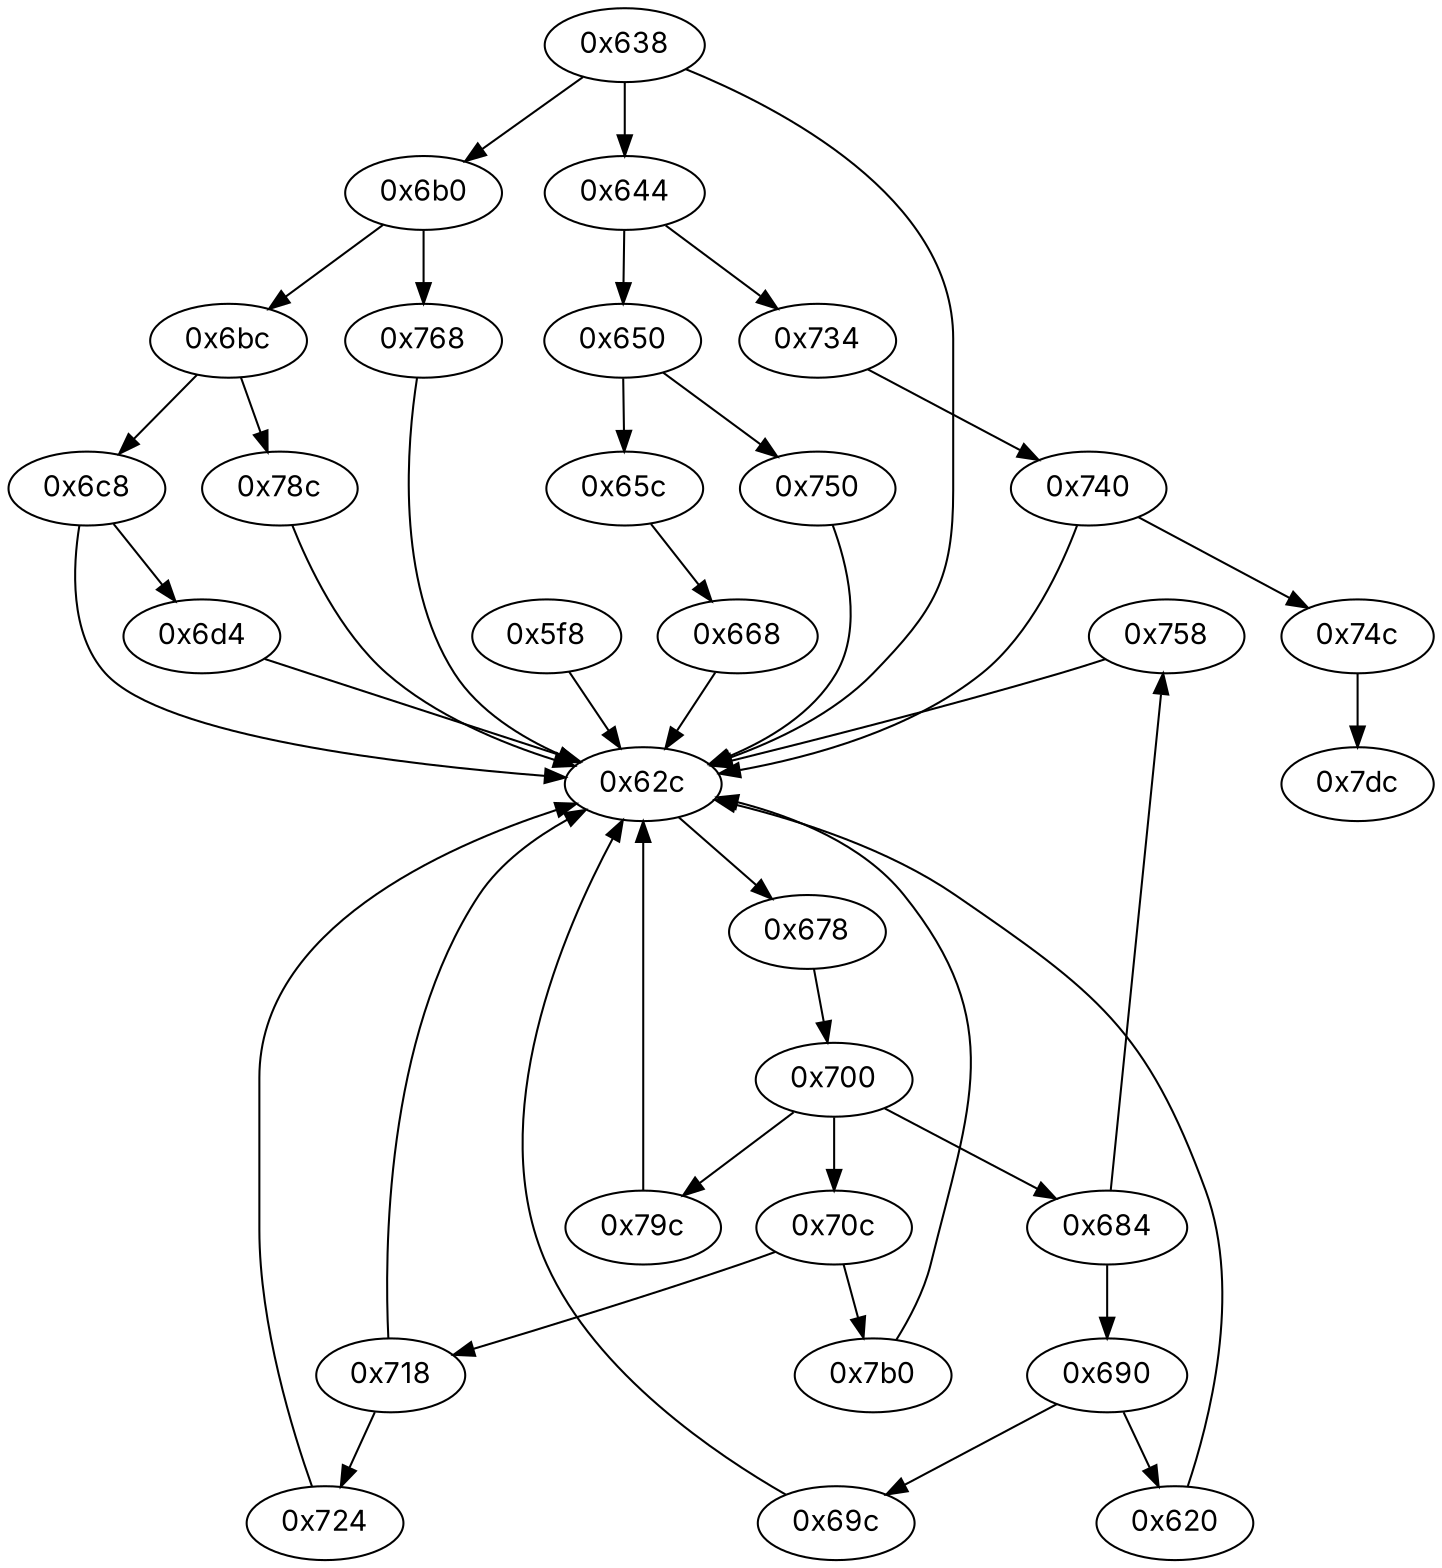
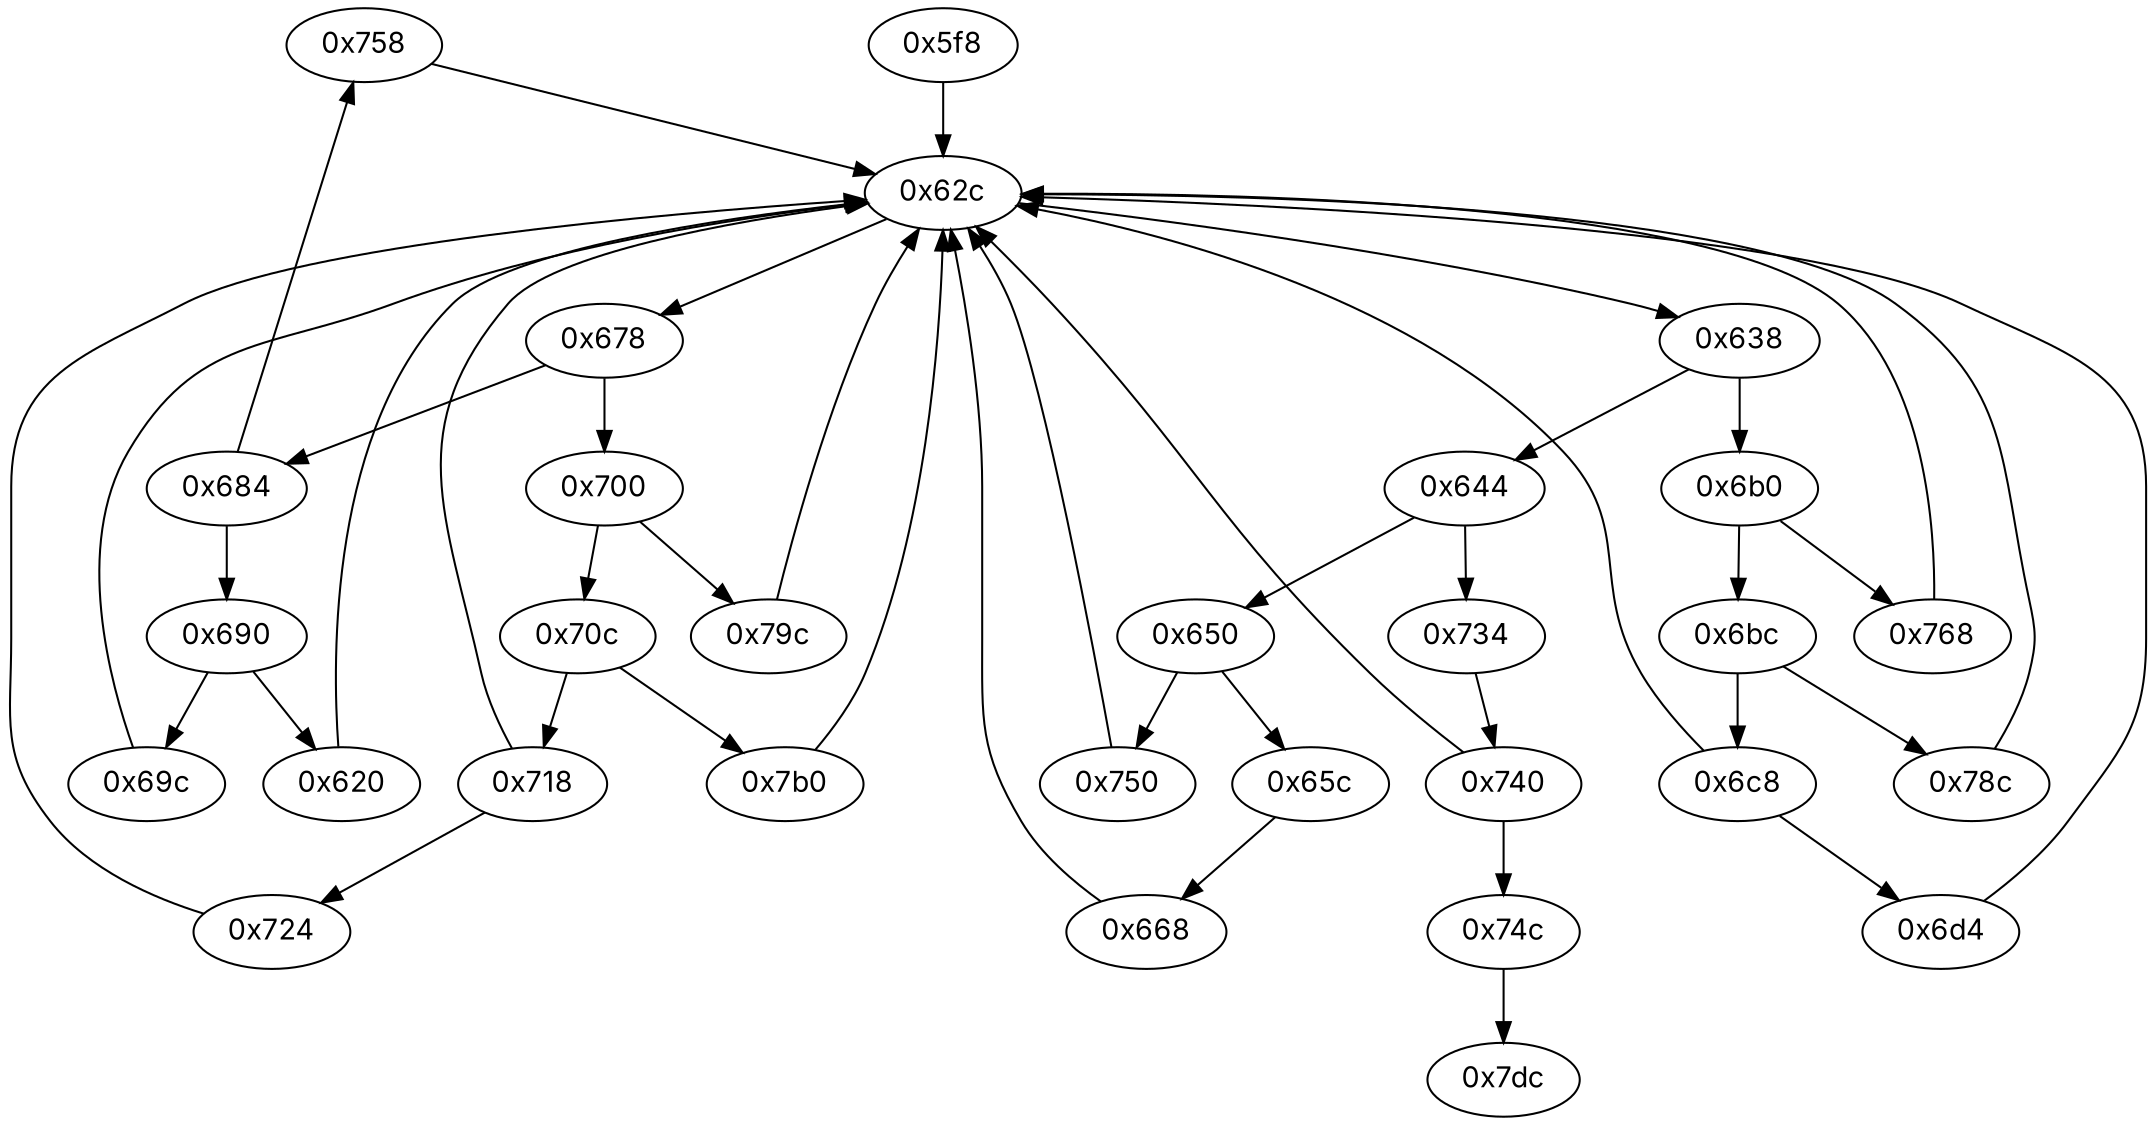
(953, 378) -> (1340, 247)
(972, 1155) -> (426, 411)
